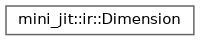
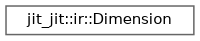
(100, 20) -> (100, 20)
